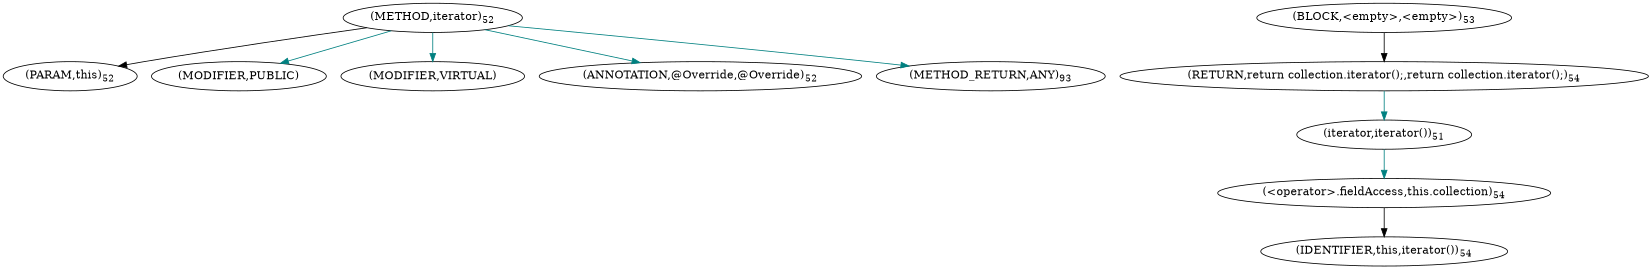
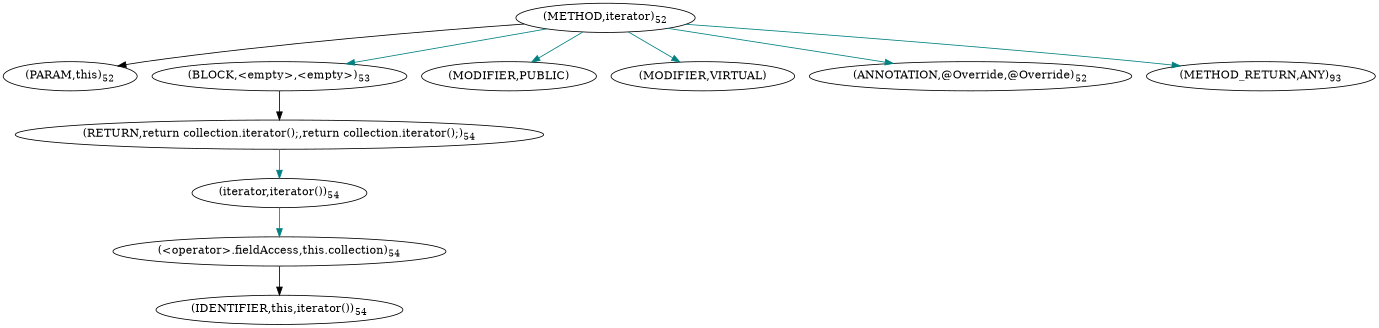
none -> (451, 46)
(1439, 133) -> (334, 192)
